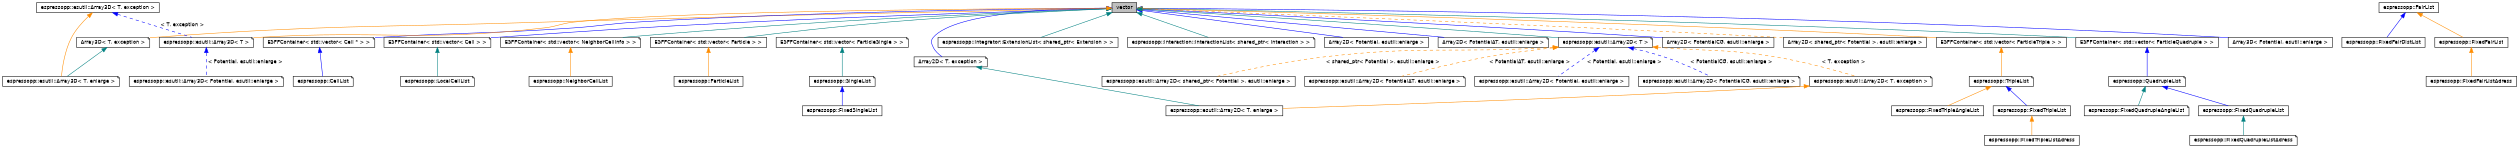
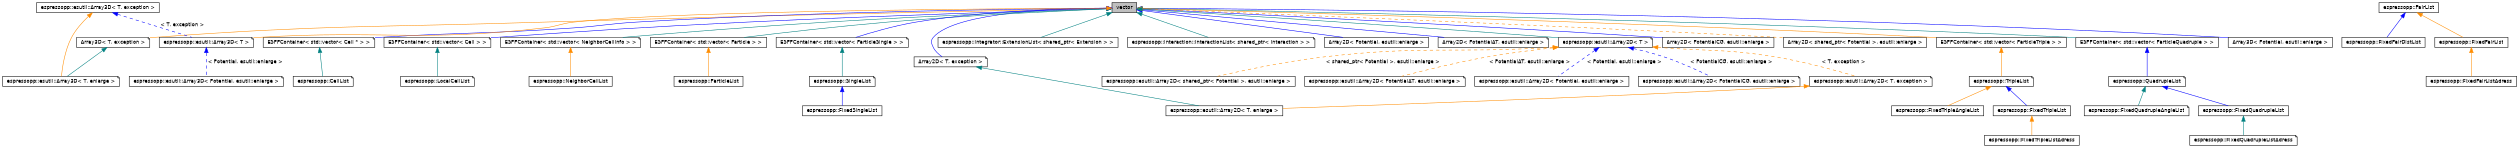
none -> (980, 14)
(321, 65) -> (321, 65)
